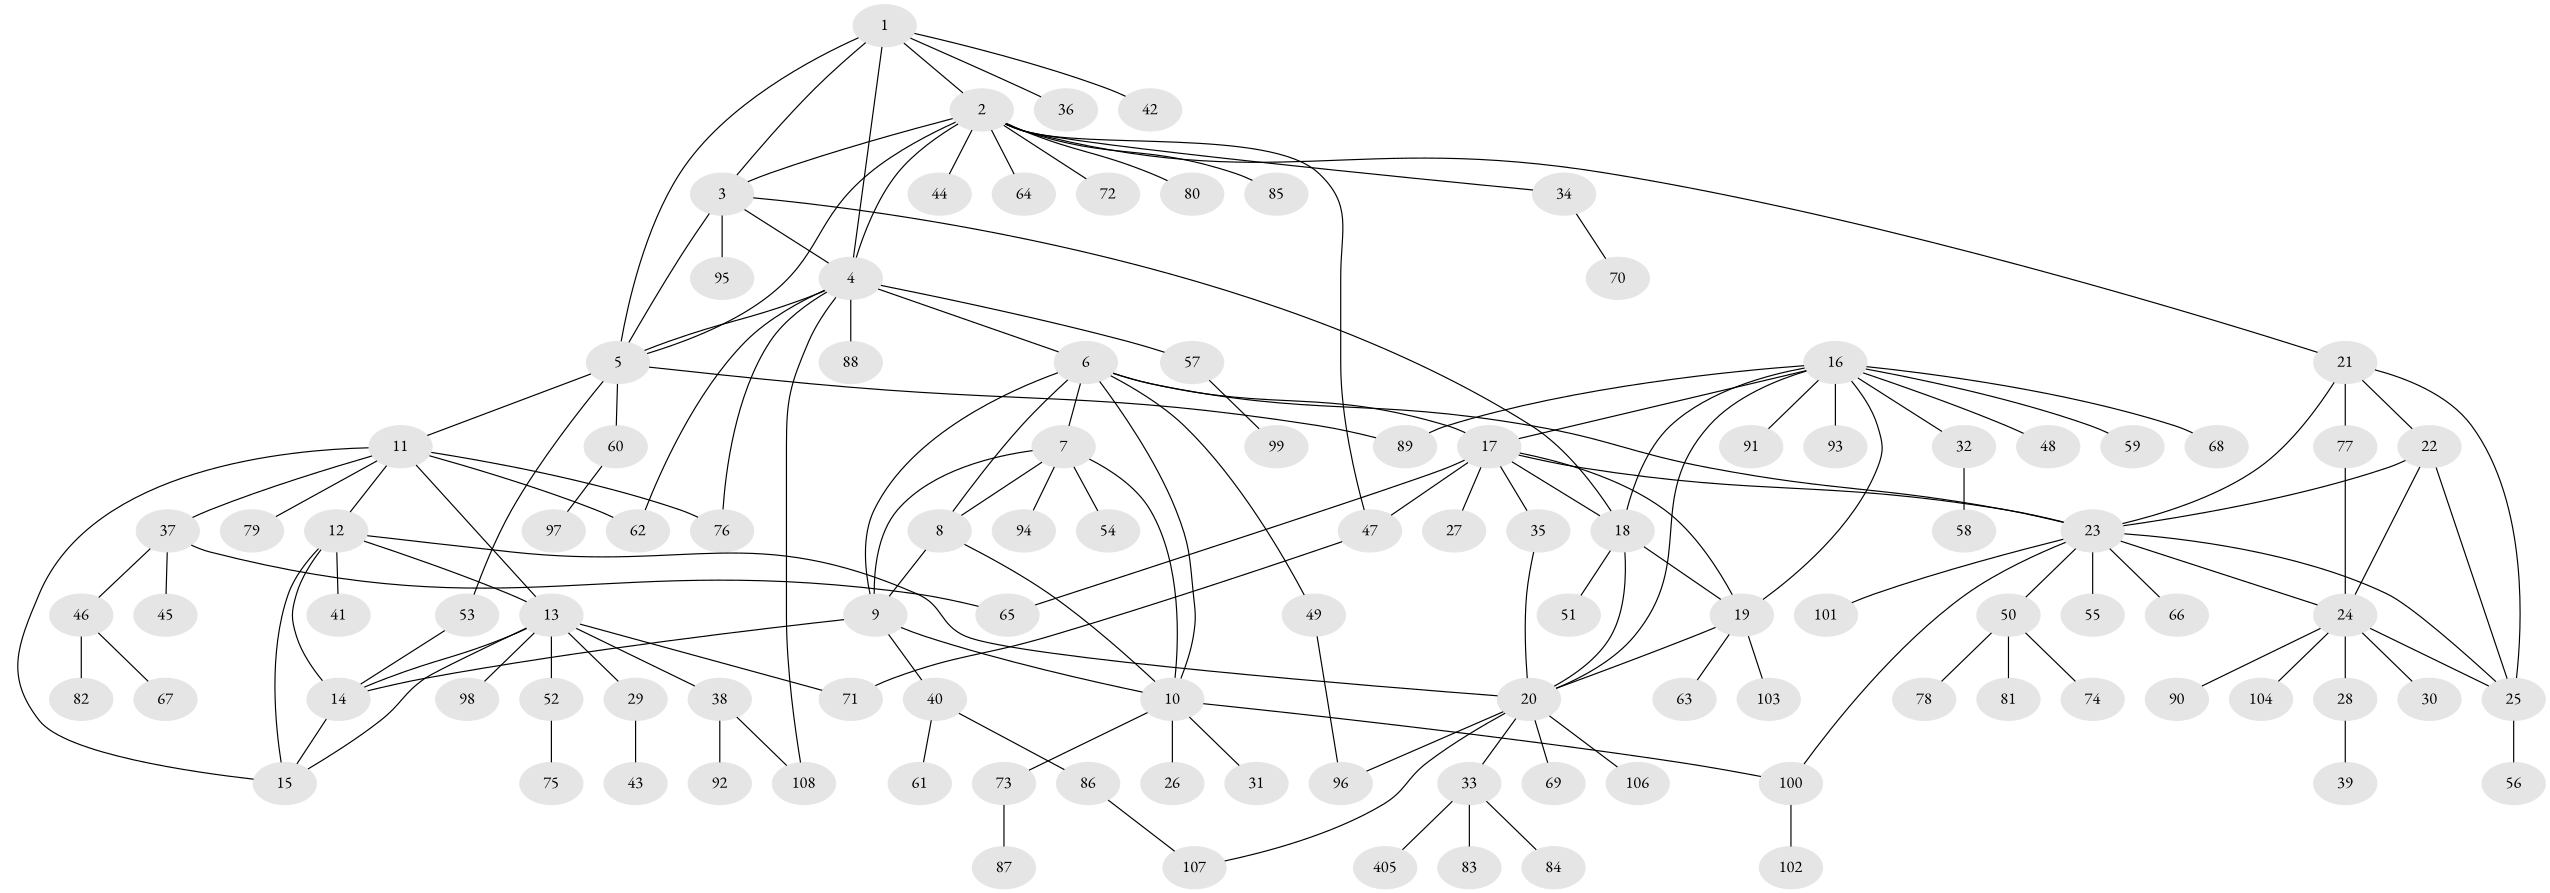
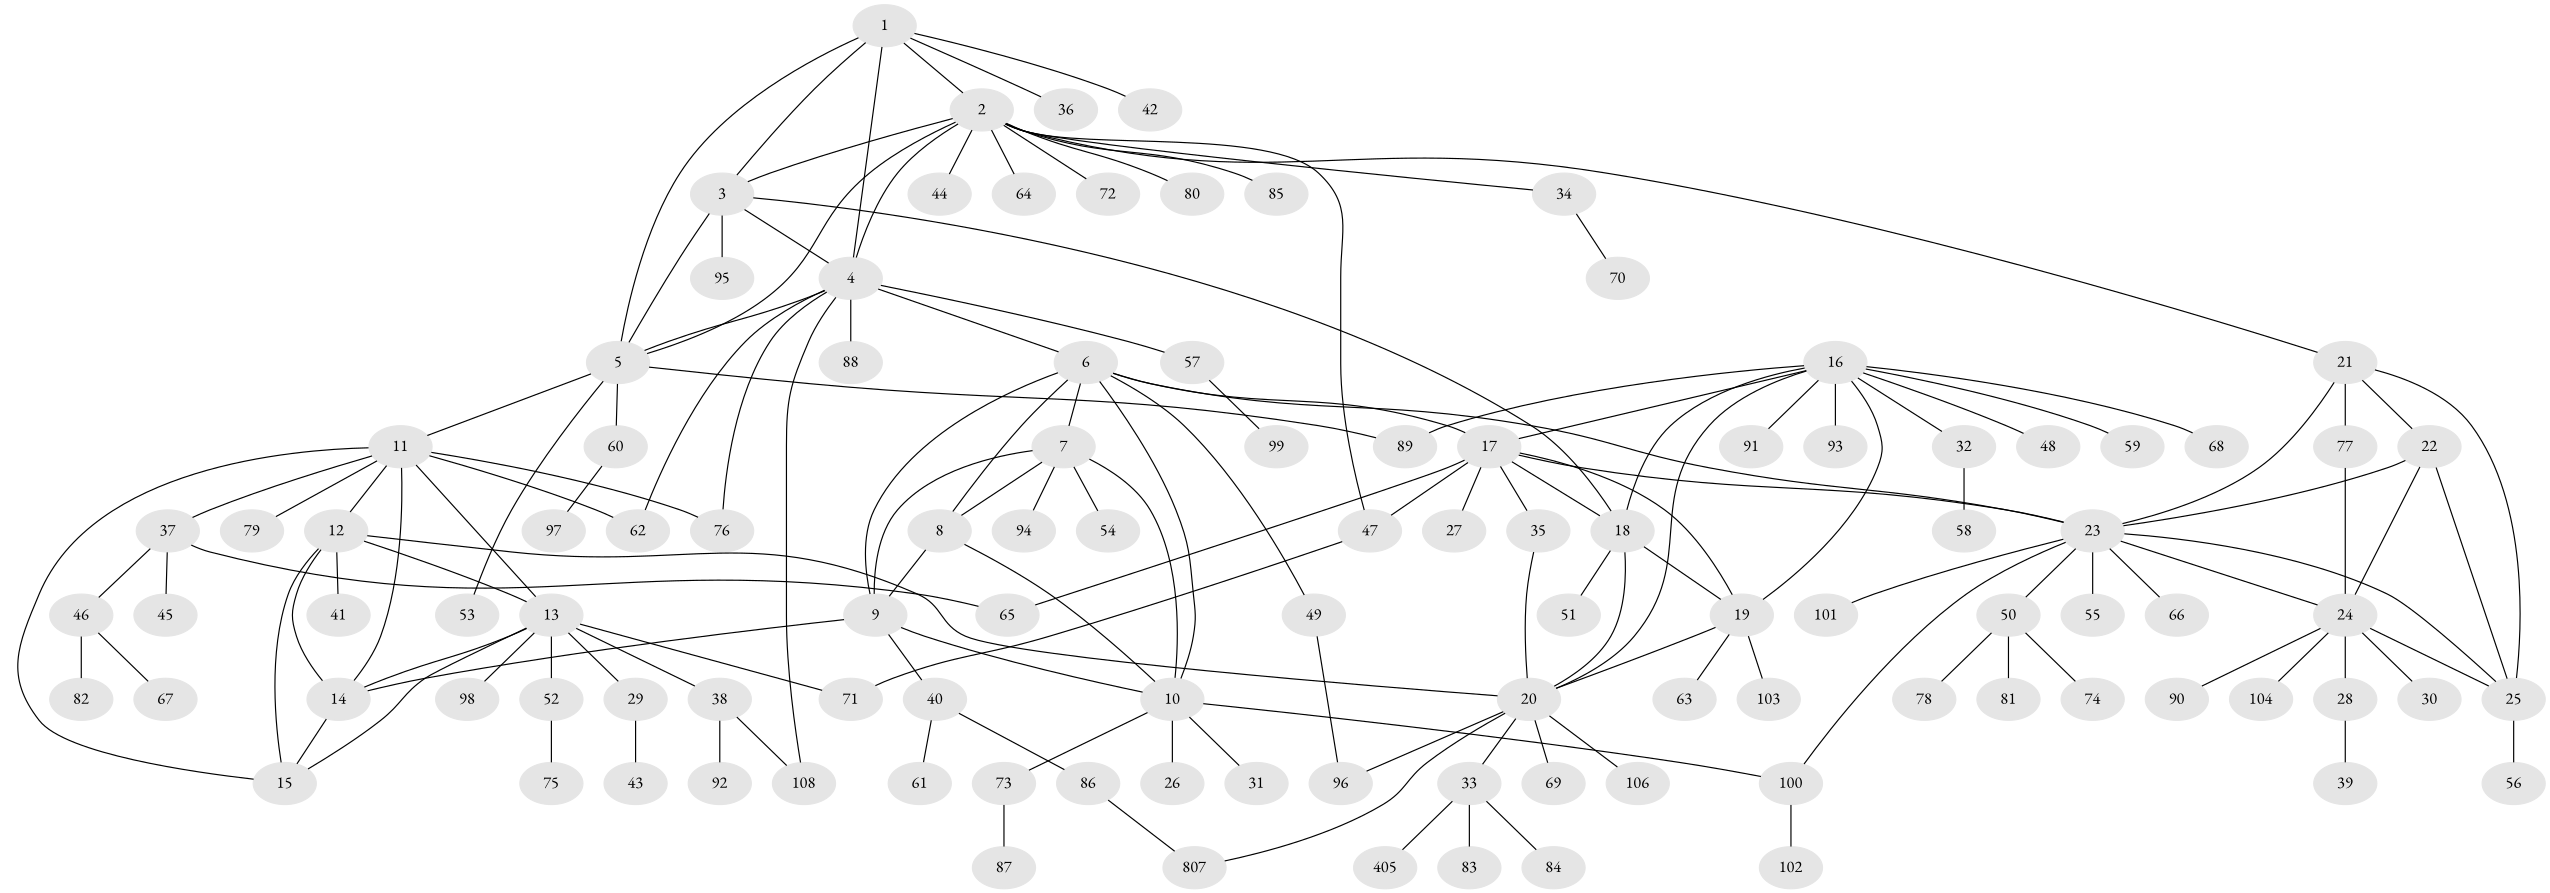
(403, 657) -> (396, 573)
(1195, 868) -> (1195, 868)
